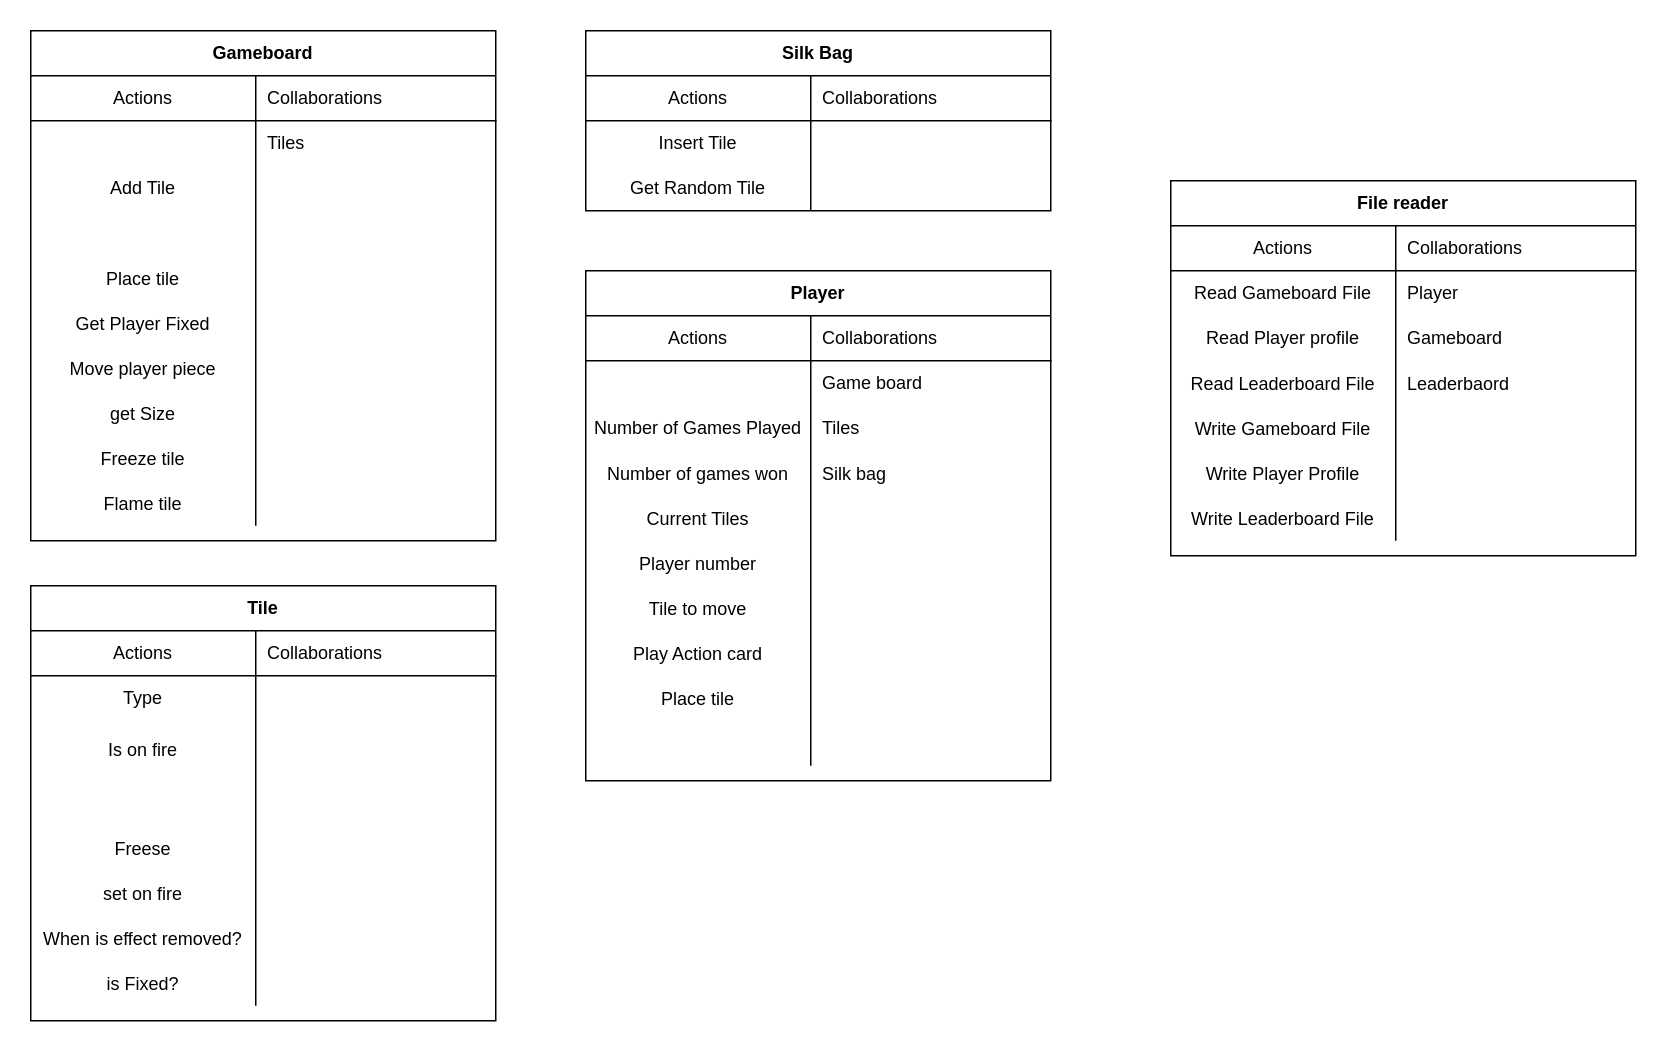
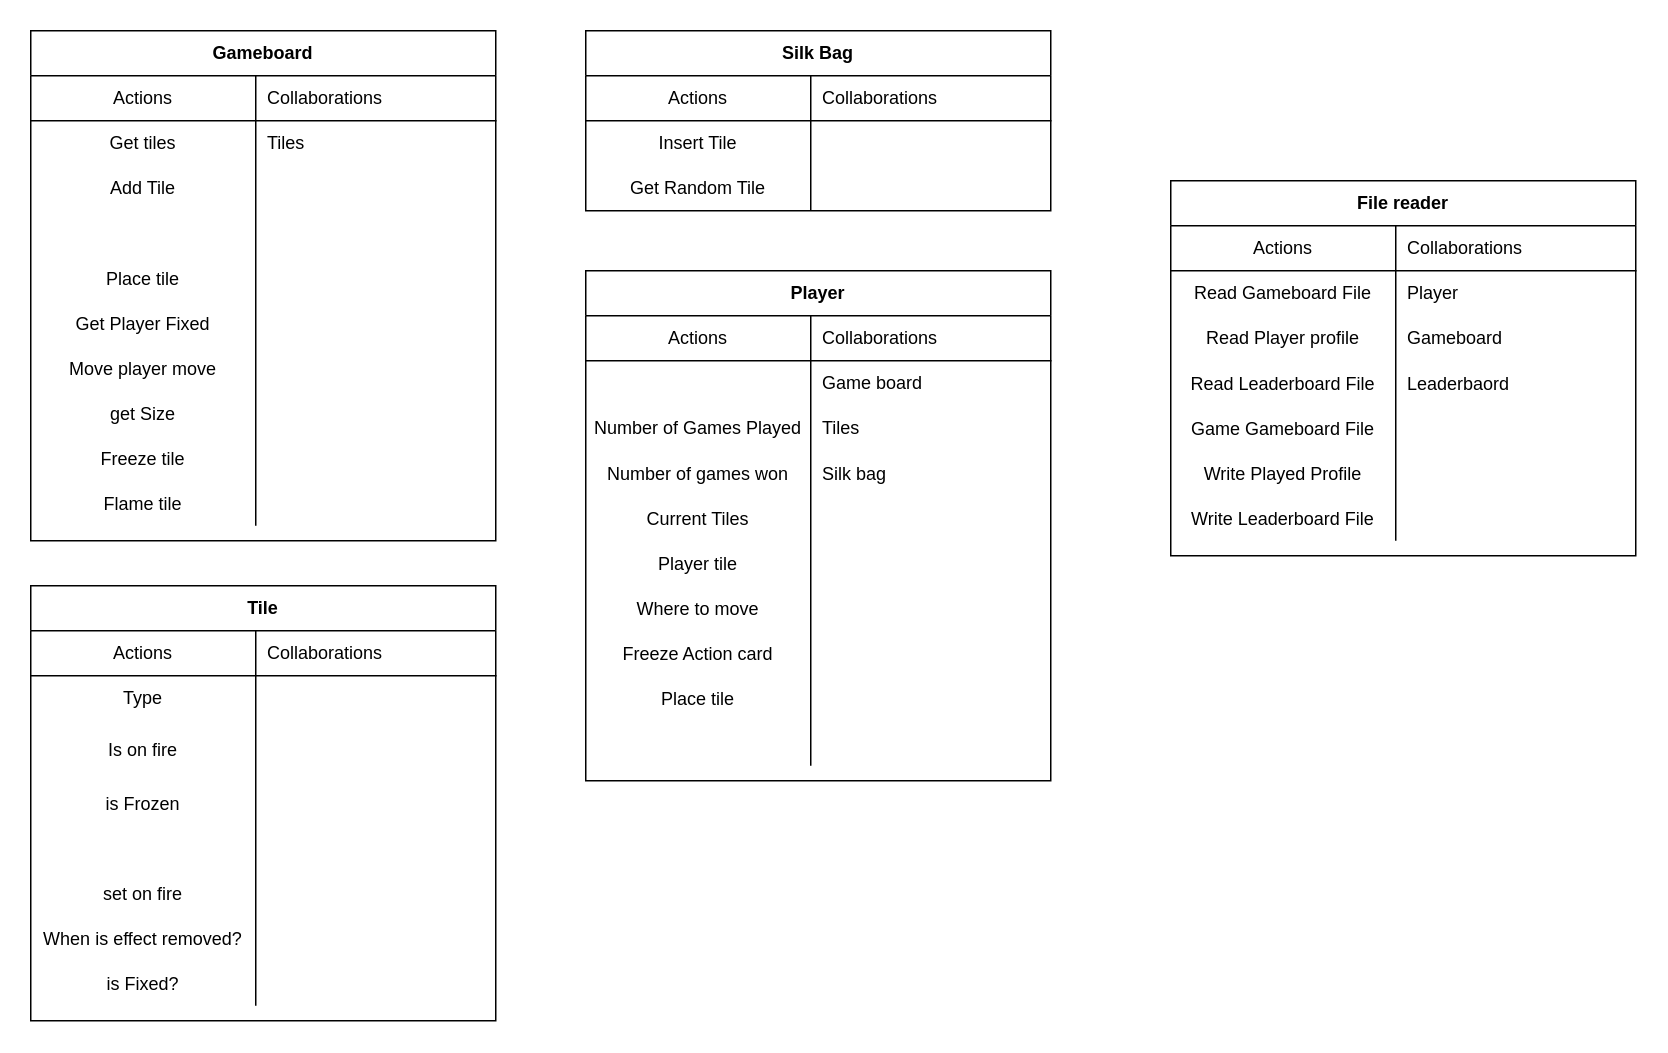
none -> (143, 143)
(143, 369) -> (143, 369)
(1283, 429) -> (1283, 429)
(1283, 474) -> (1283, 474)
(698, 564) -> (698, 564)
(698, 609) -> (698, 609)
(698, 654) -> (698, 654)
none -> (143, 803)
(143, 848) -> none
